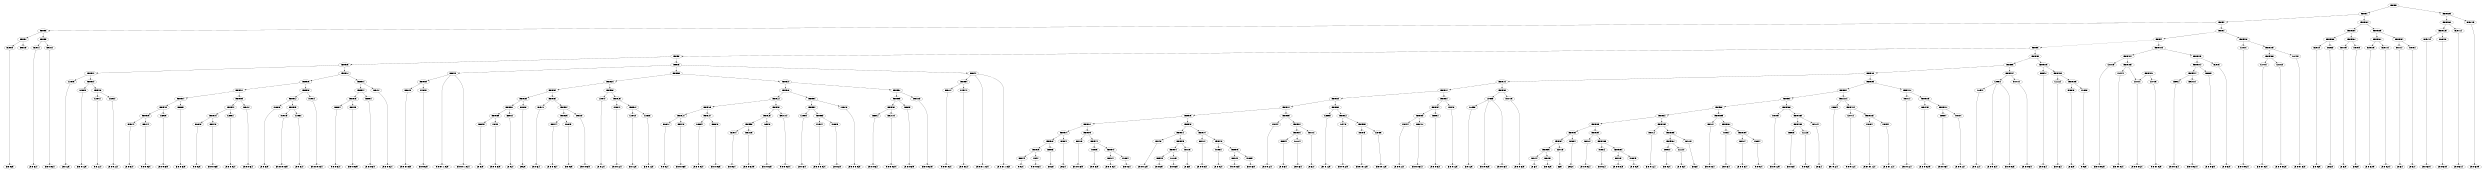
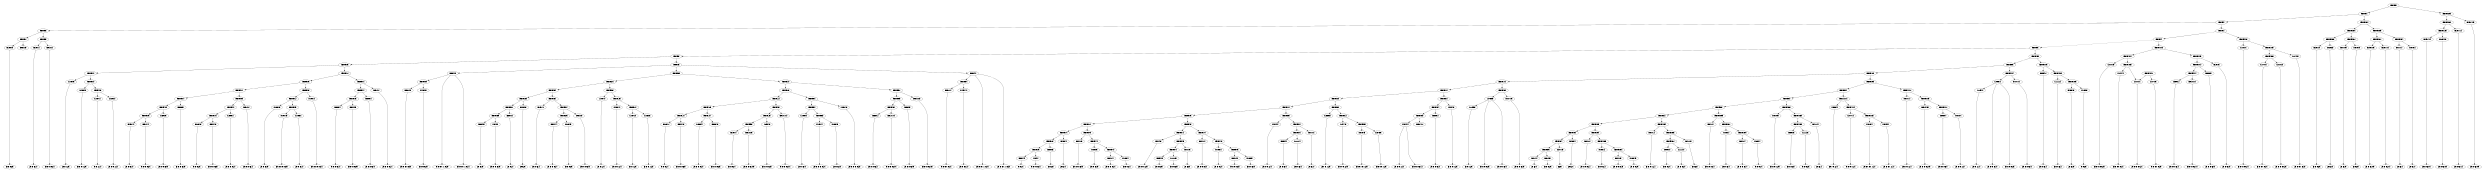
(1418, 145) -> (1408, 146)
